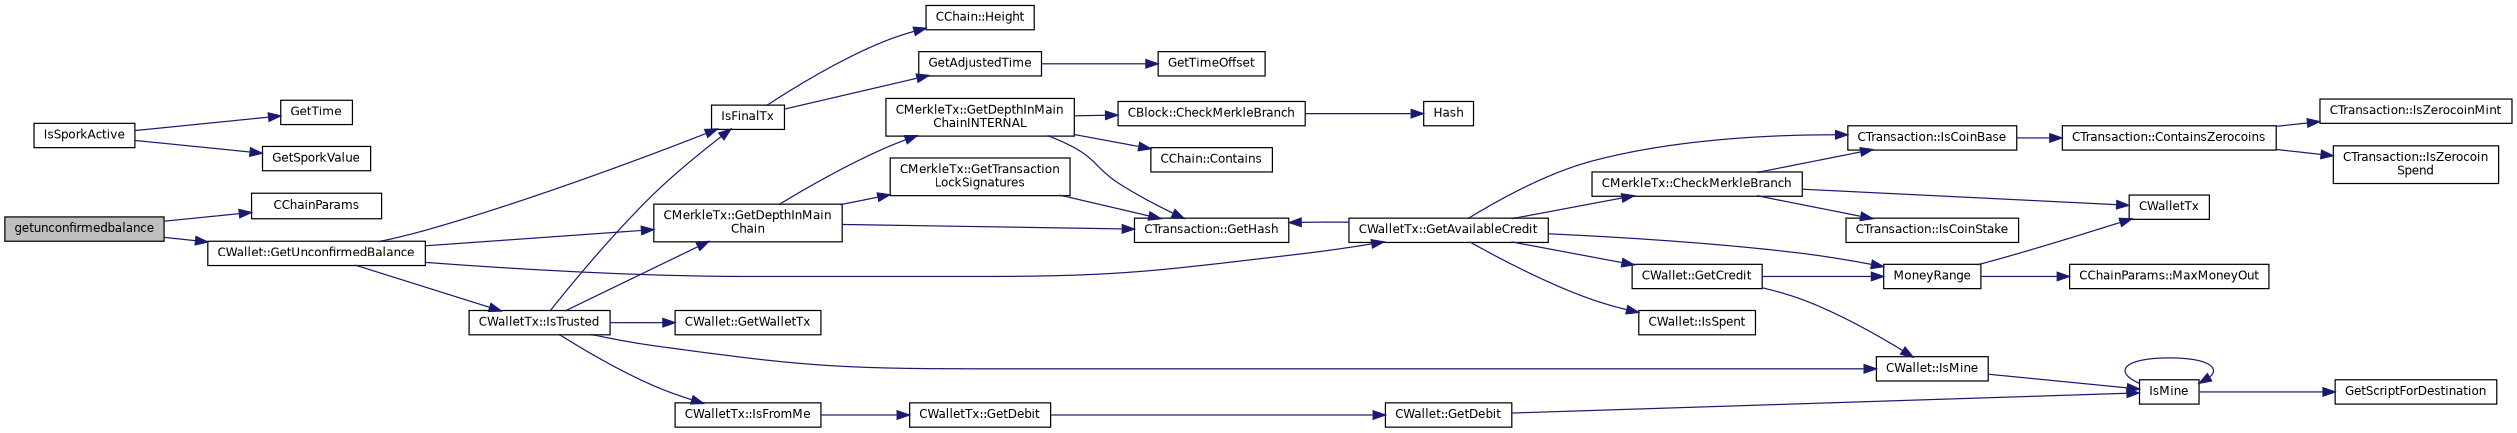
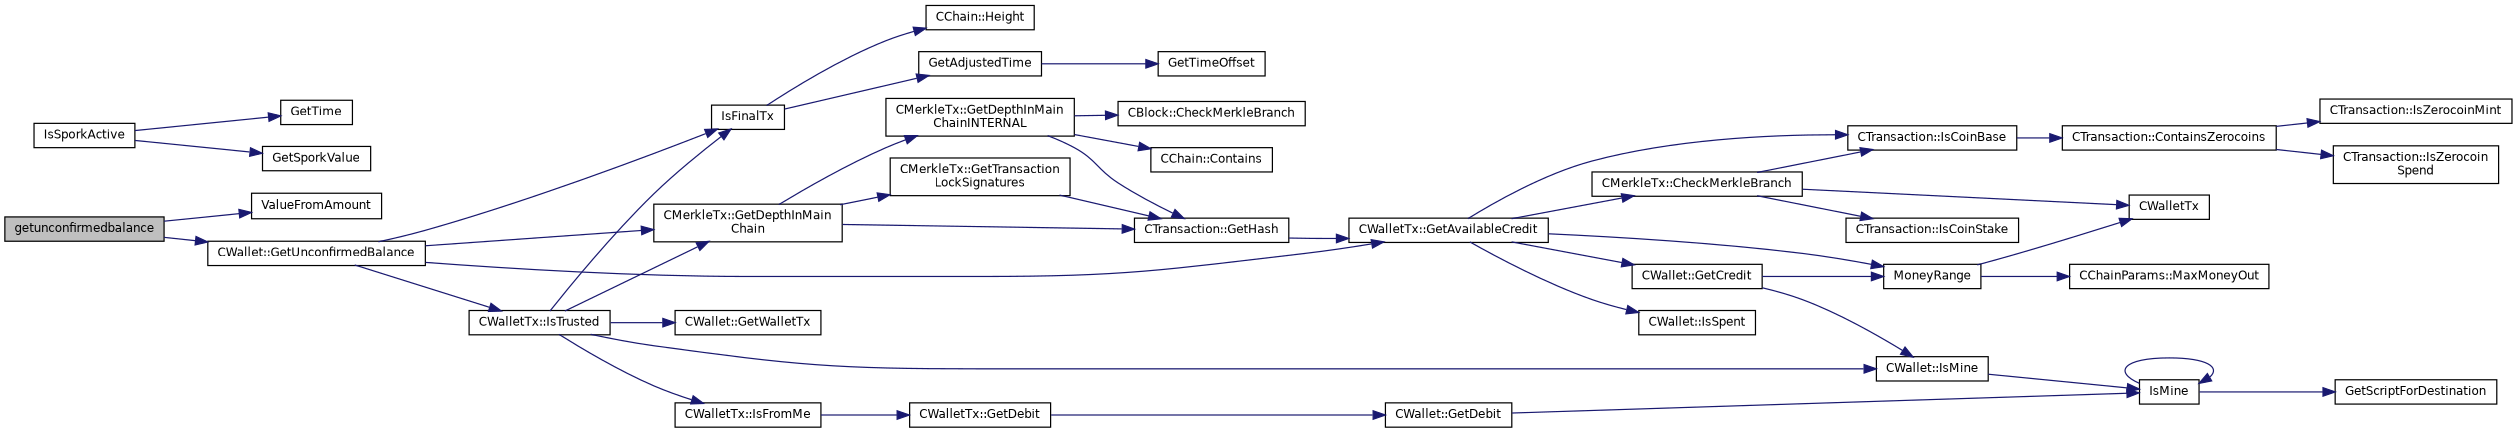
(1449, 114) -> none
(317, 206) -> (317, 206)
(1325, 222) -> (1313, 238)
